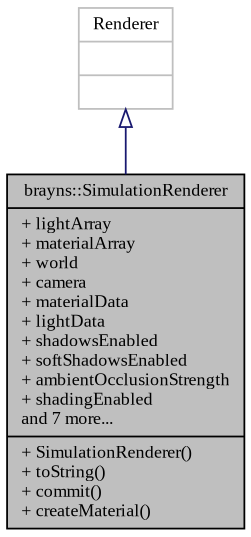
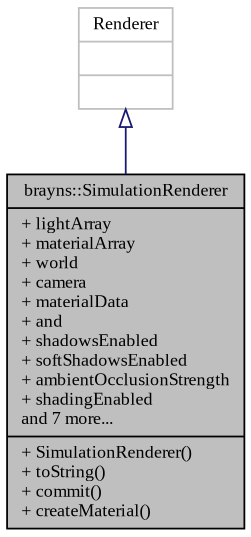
(64, 321) -> (42, 321)
